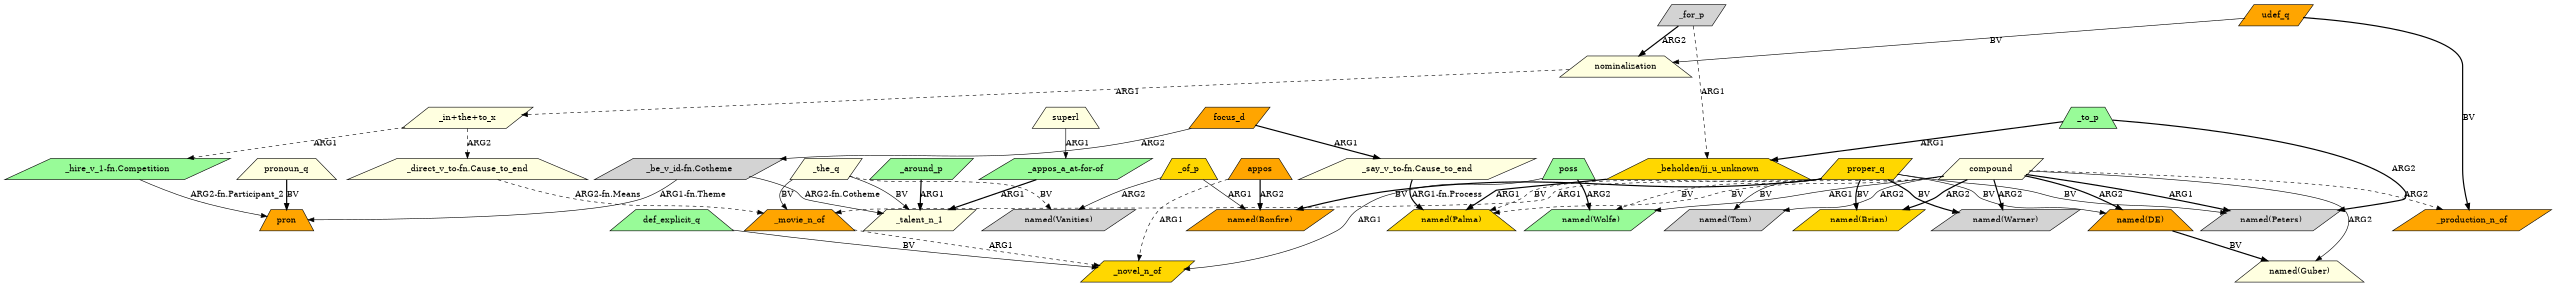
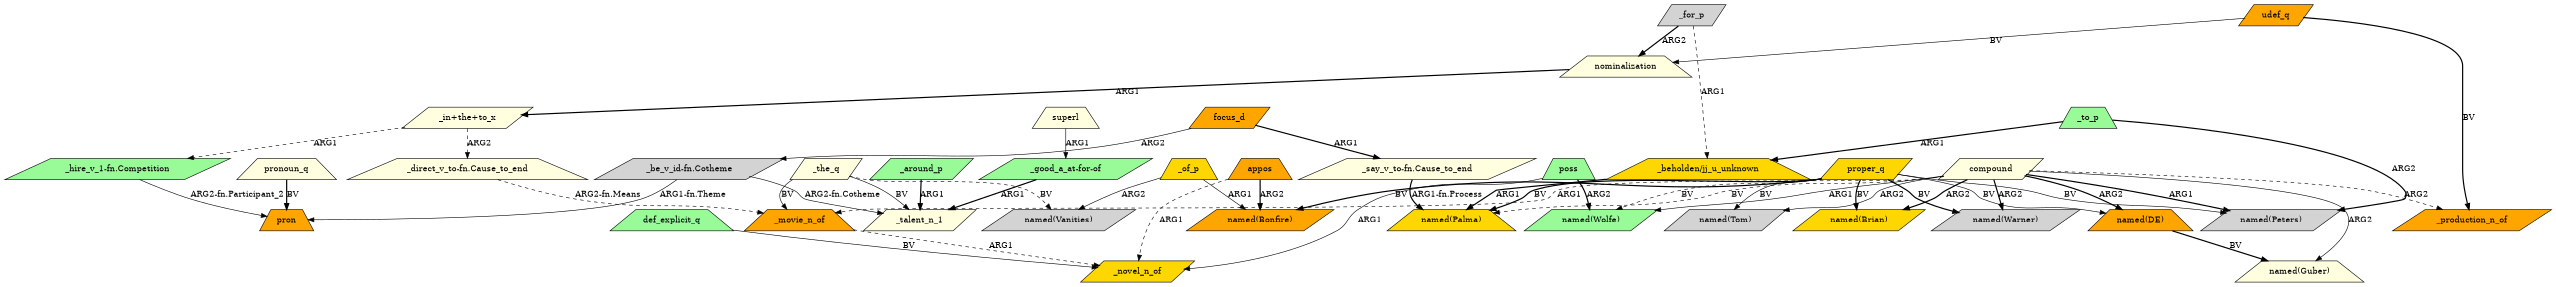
(1048, 92) -> (1048, 92)
(1066, 169) -> (1066, 169)
(1656, 181) -> (1656, 181)
